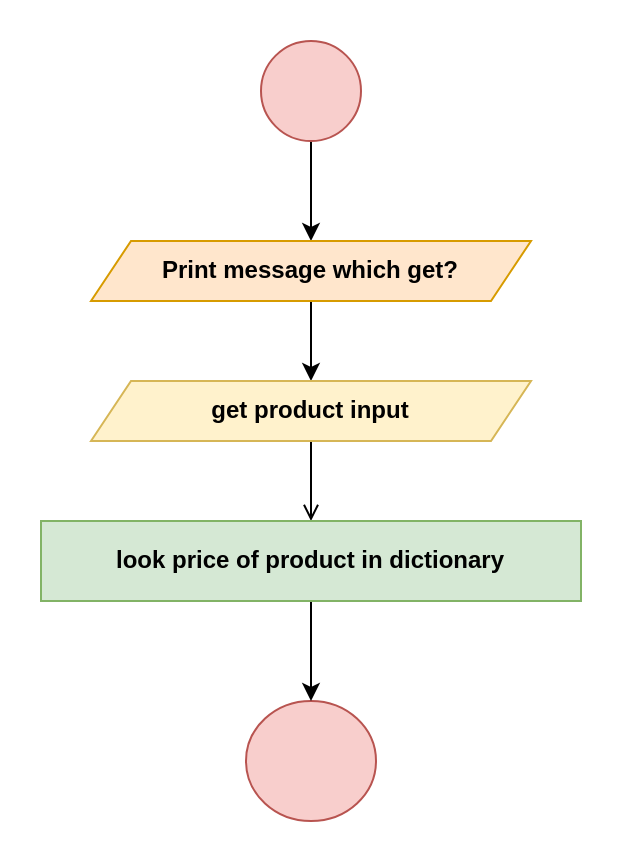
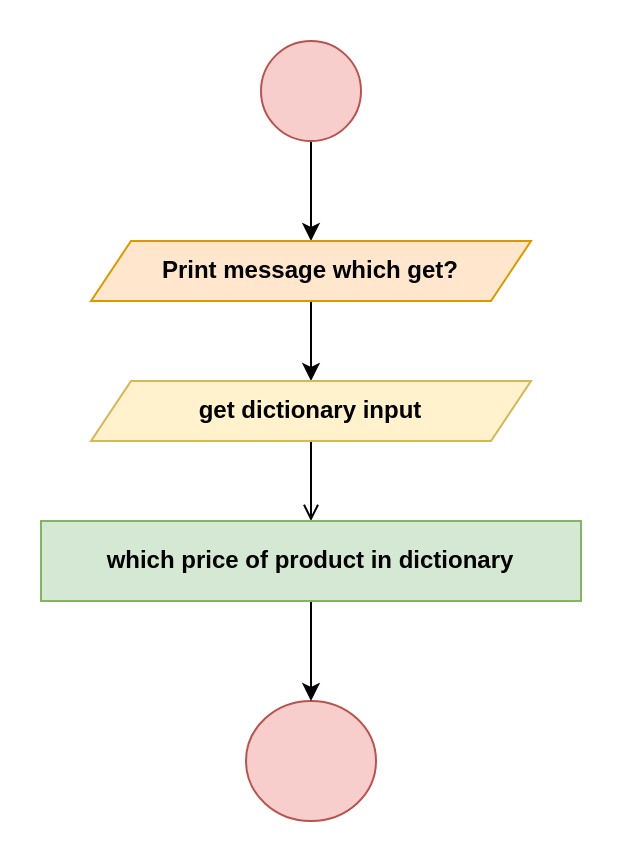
(311, 411) -> (311, 411)
(311, 561) -> (311, 561)
